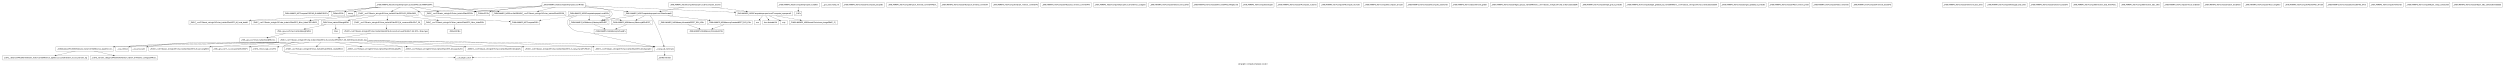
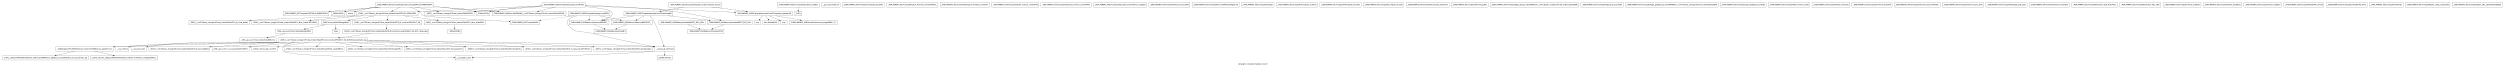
none -> (1917, 5)
(610, 10) -> (660, 10)
